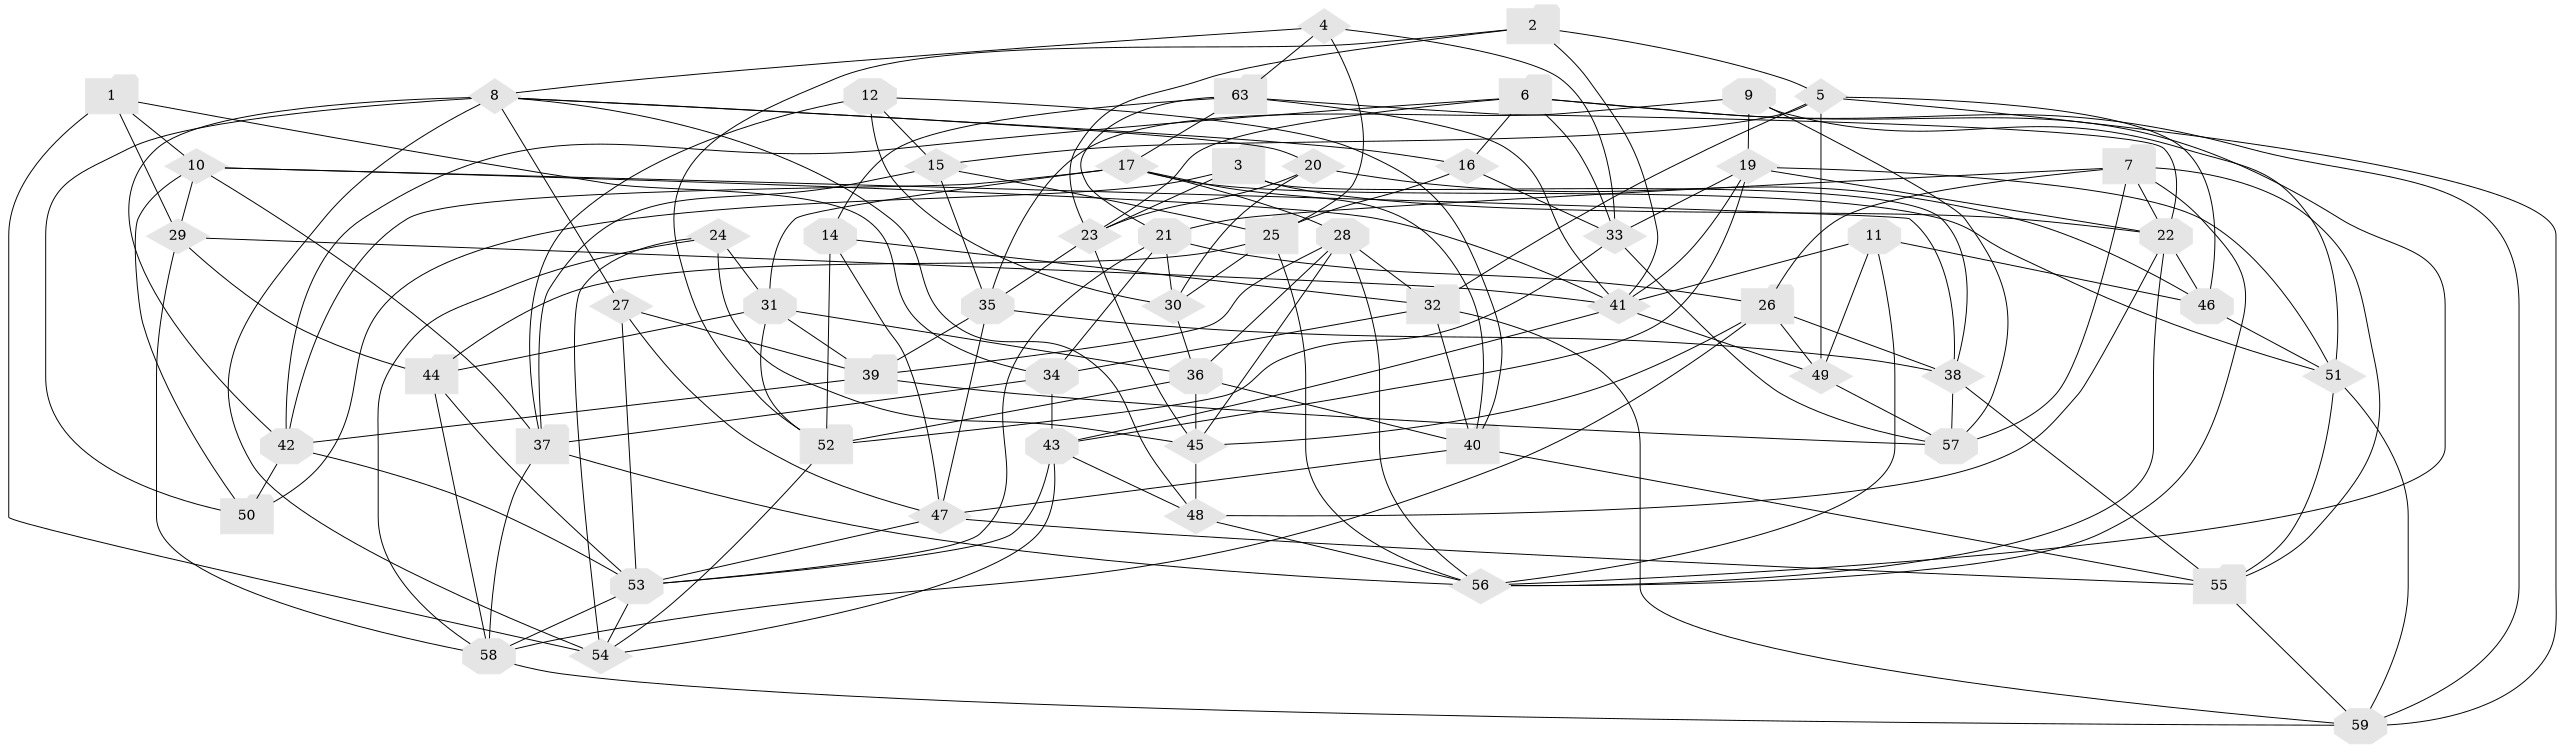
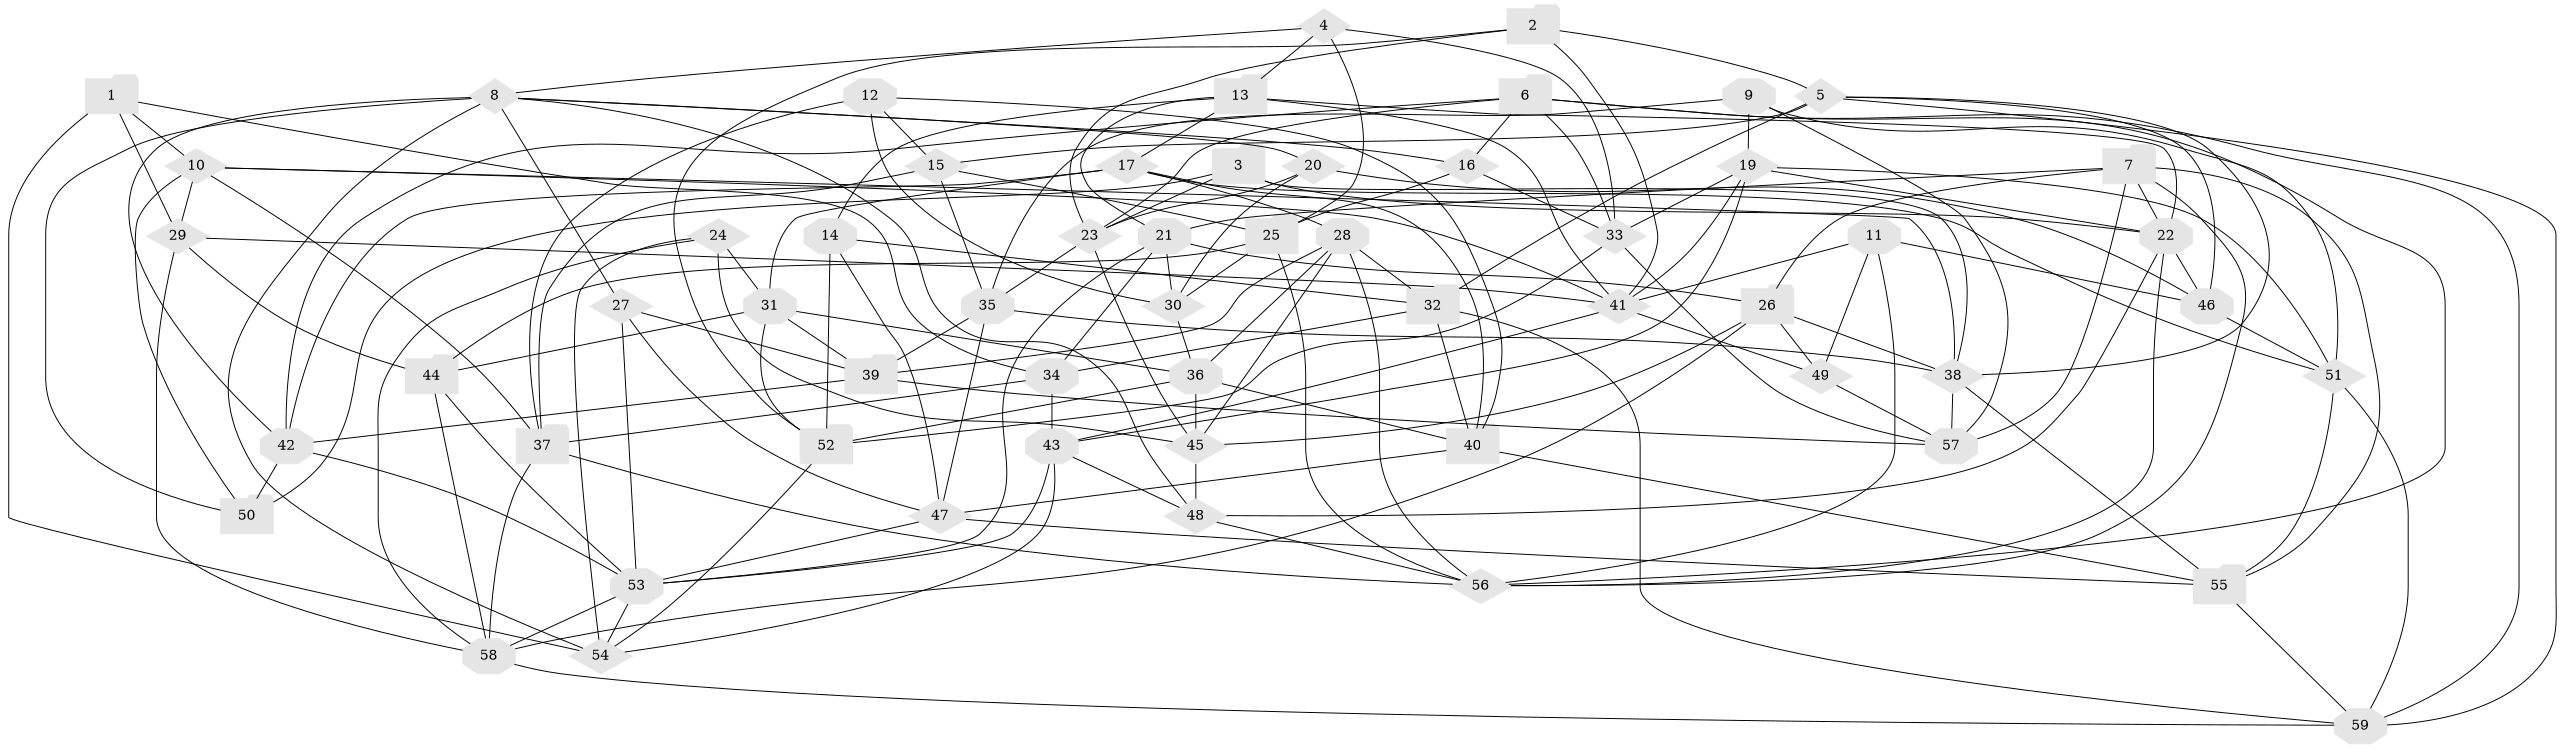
(1241, 96) -> (1241, 96)
(1821, 242) -> (2229, 169)
